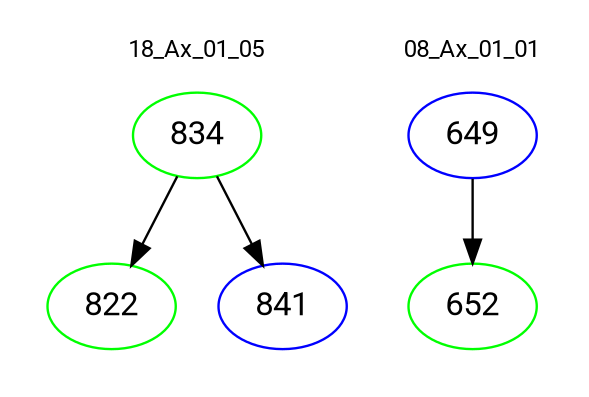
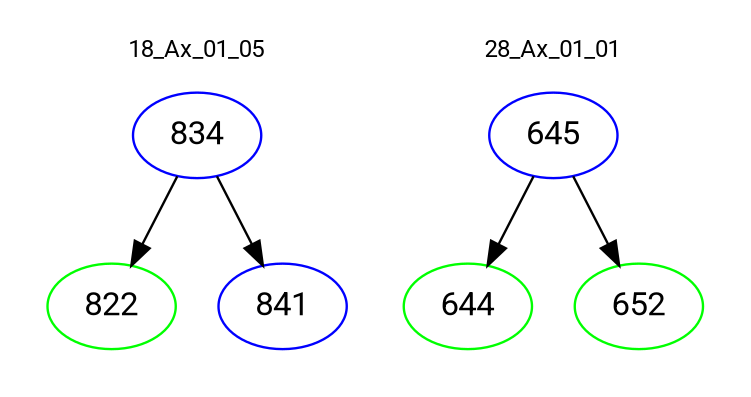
(473, 51) -> (553, 51)
(197, 135) -> (197, 135)
(473, 135) -> (553, 135)
none -> (468, 306)
